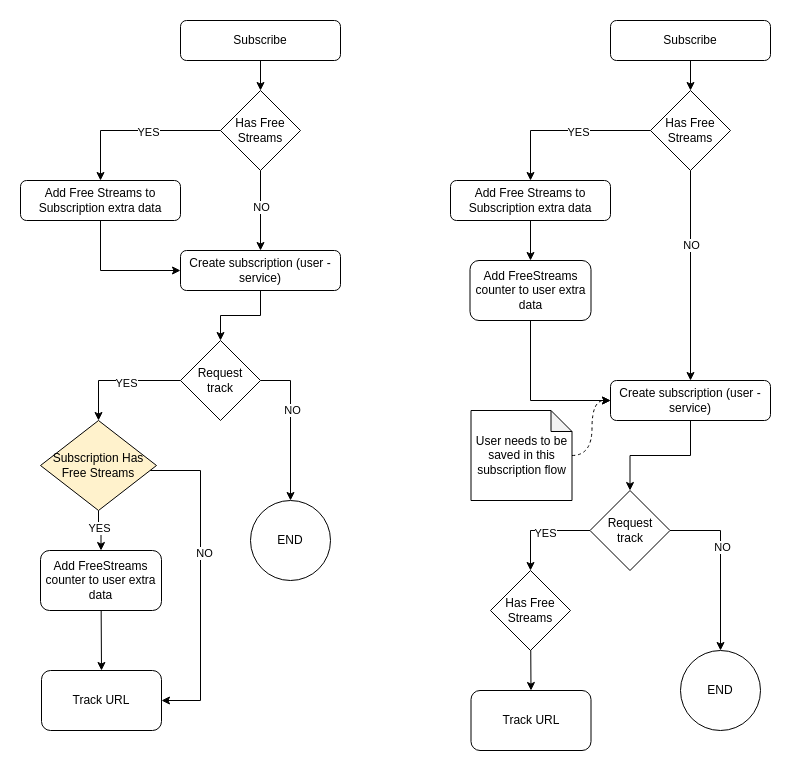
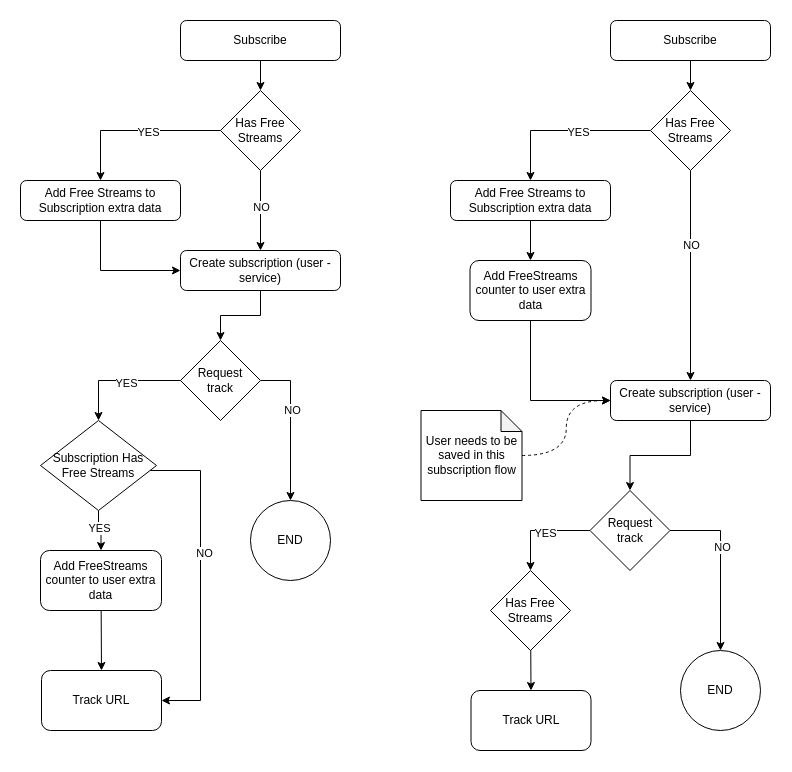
(522, 456) -> (472, 456)
(99, 466) -> (99, 466)
